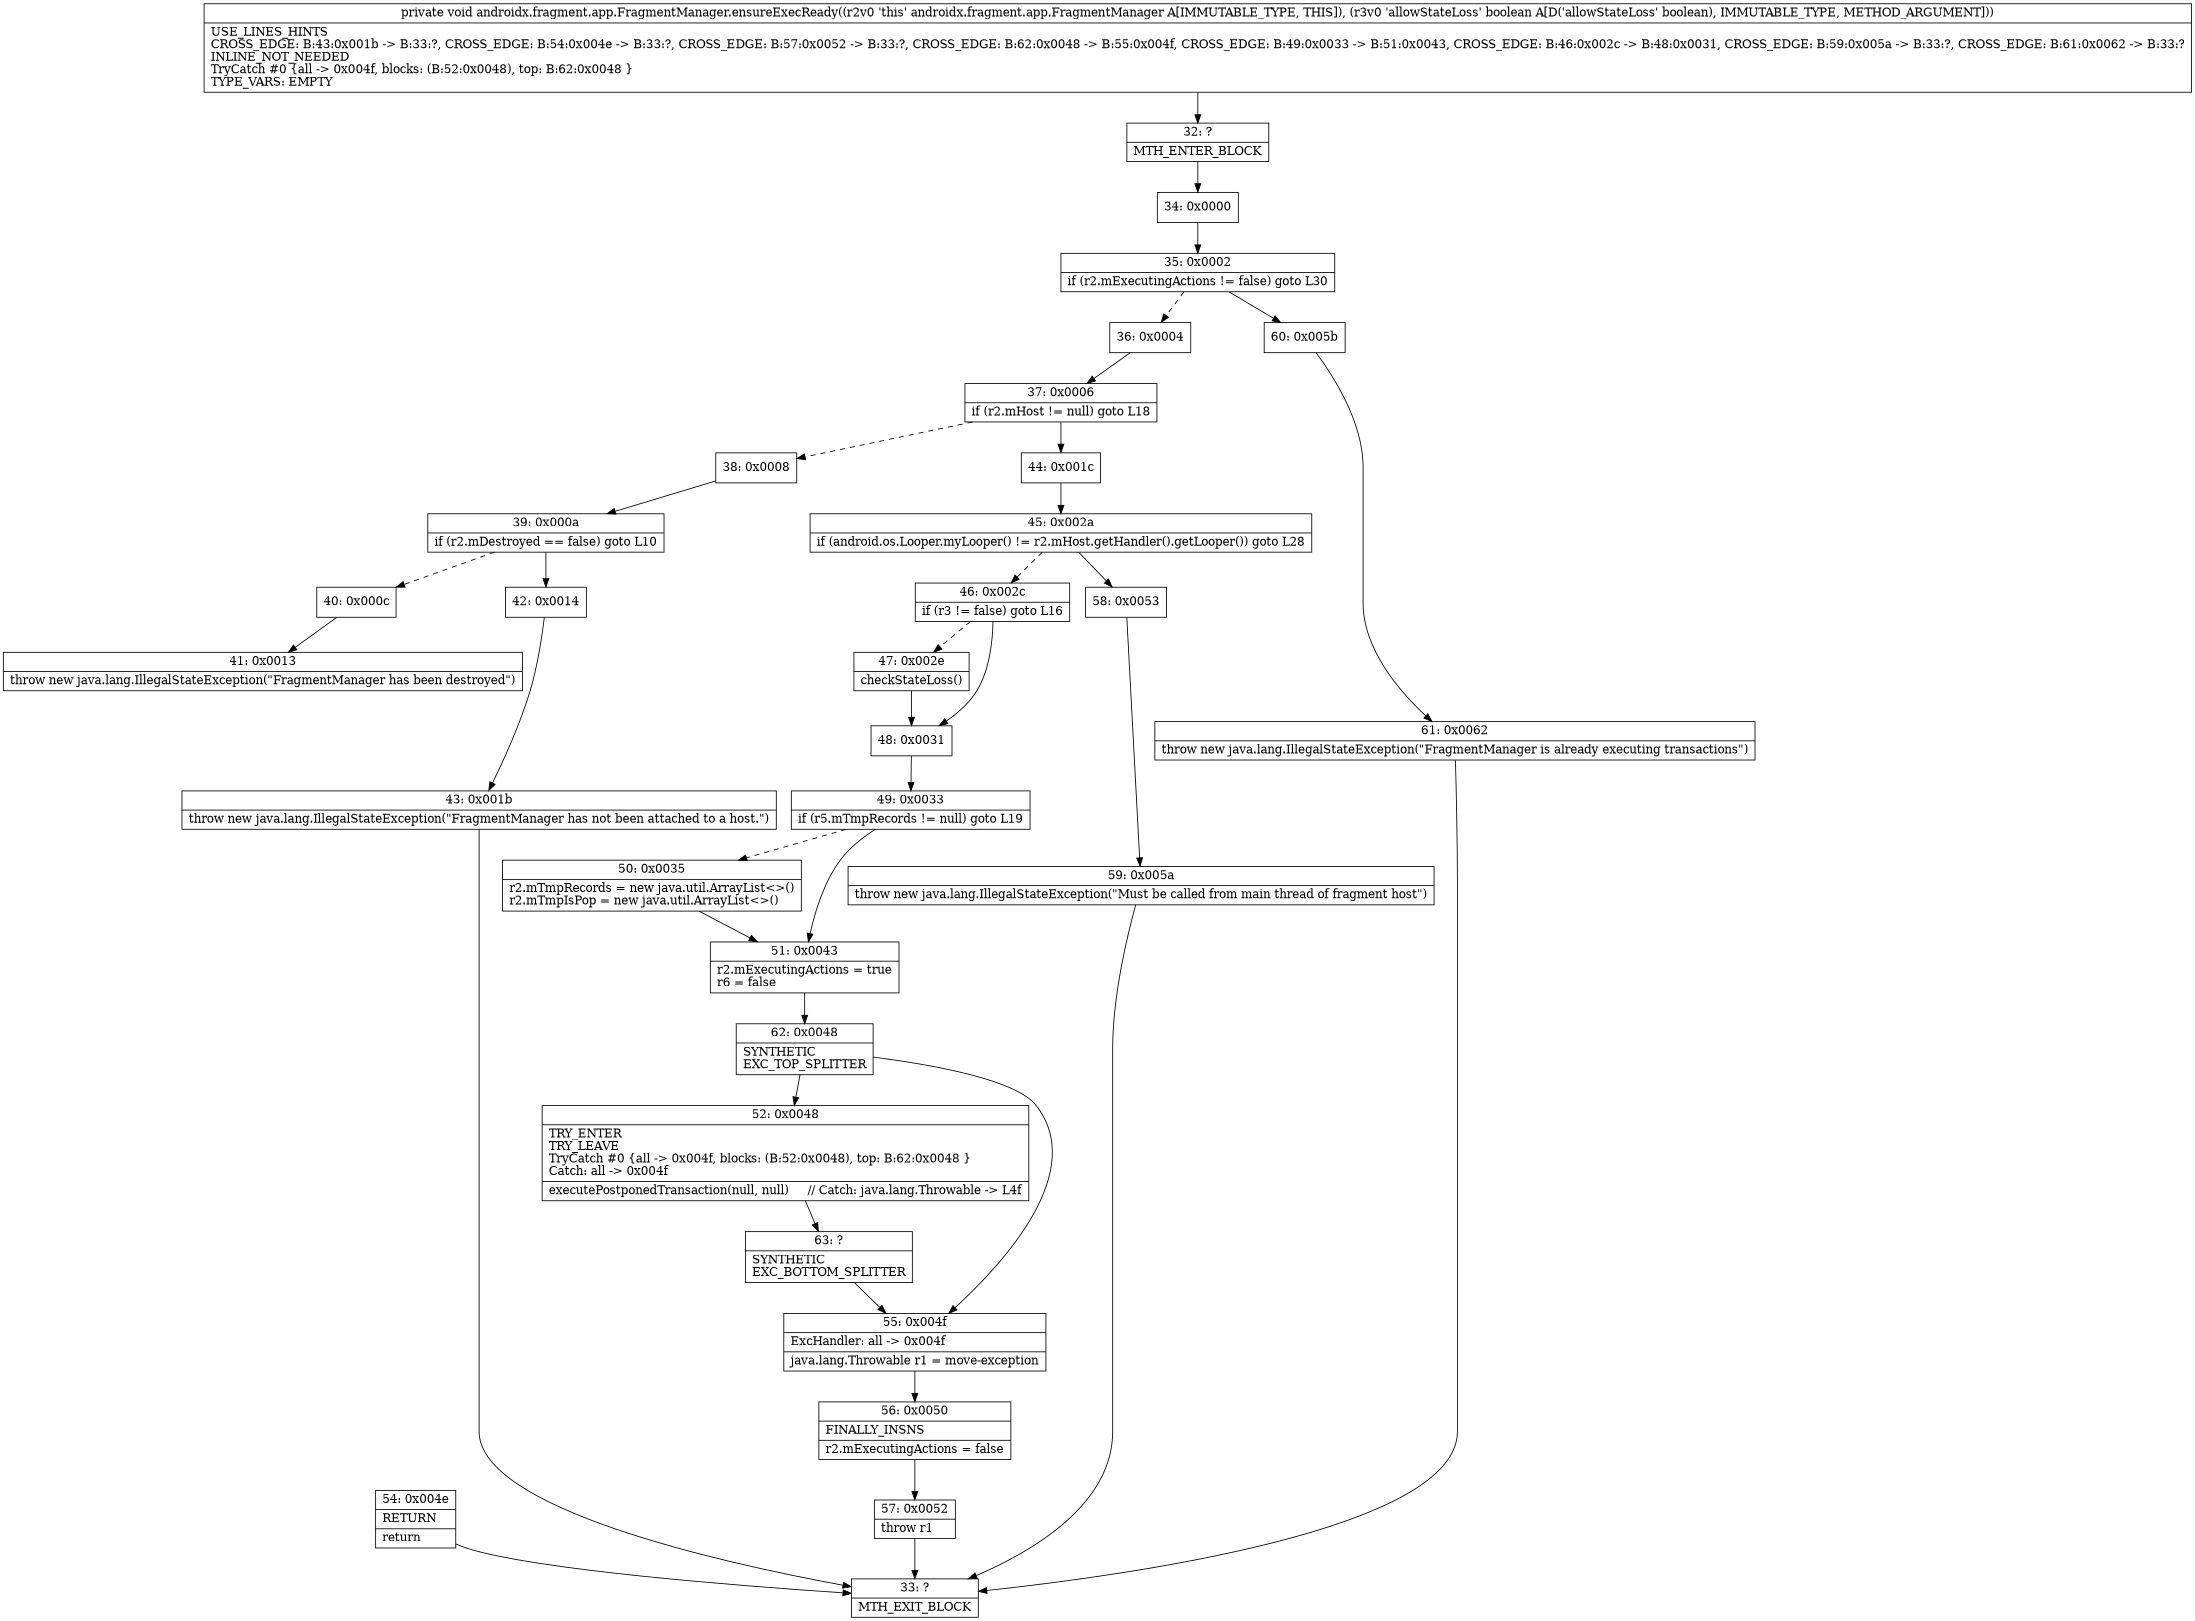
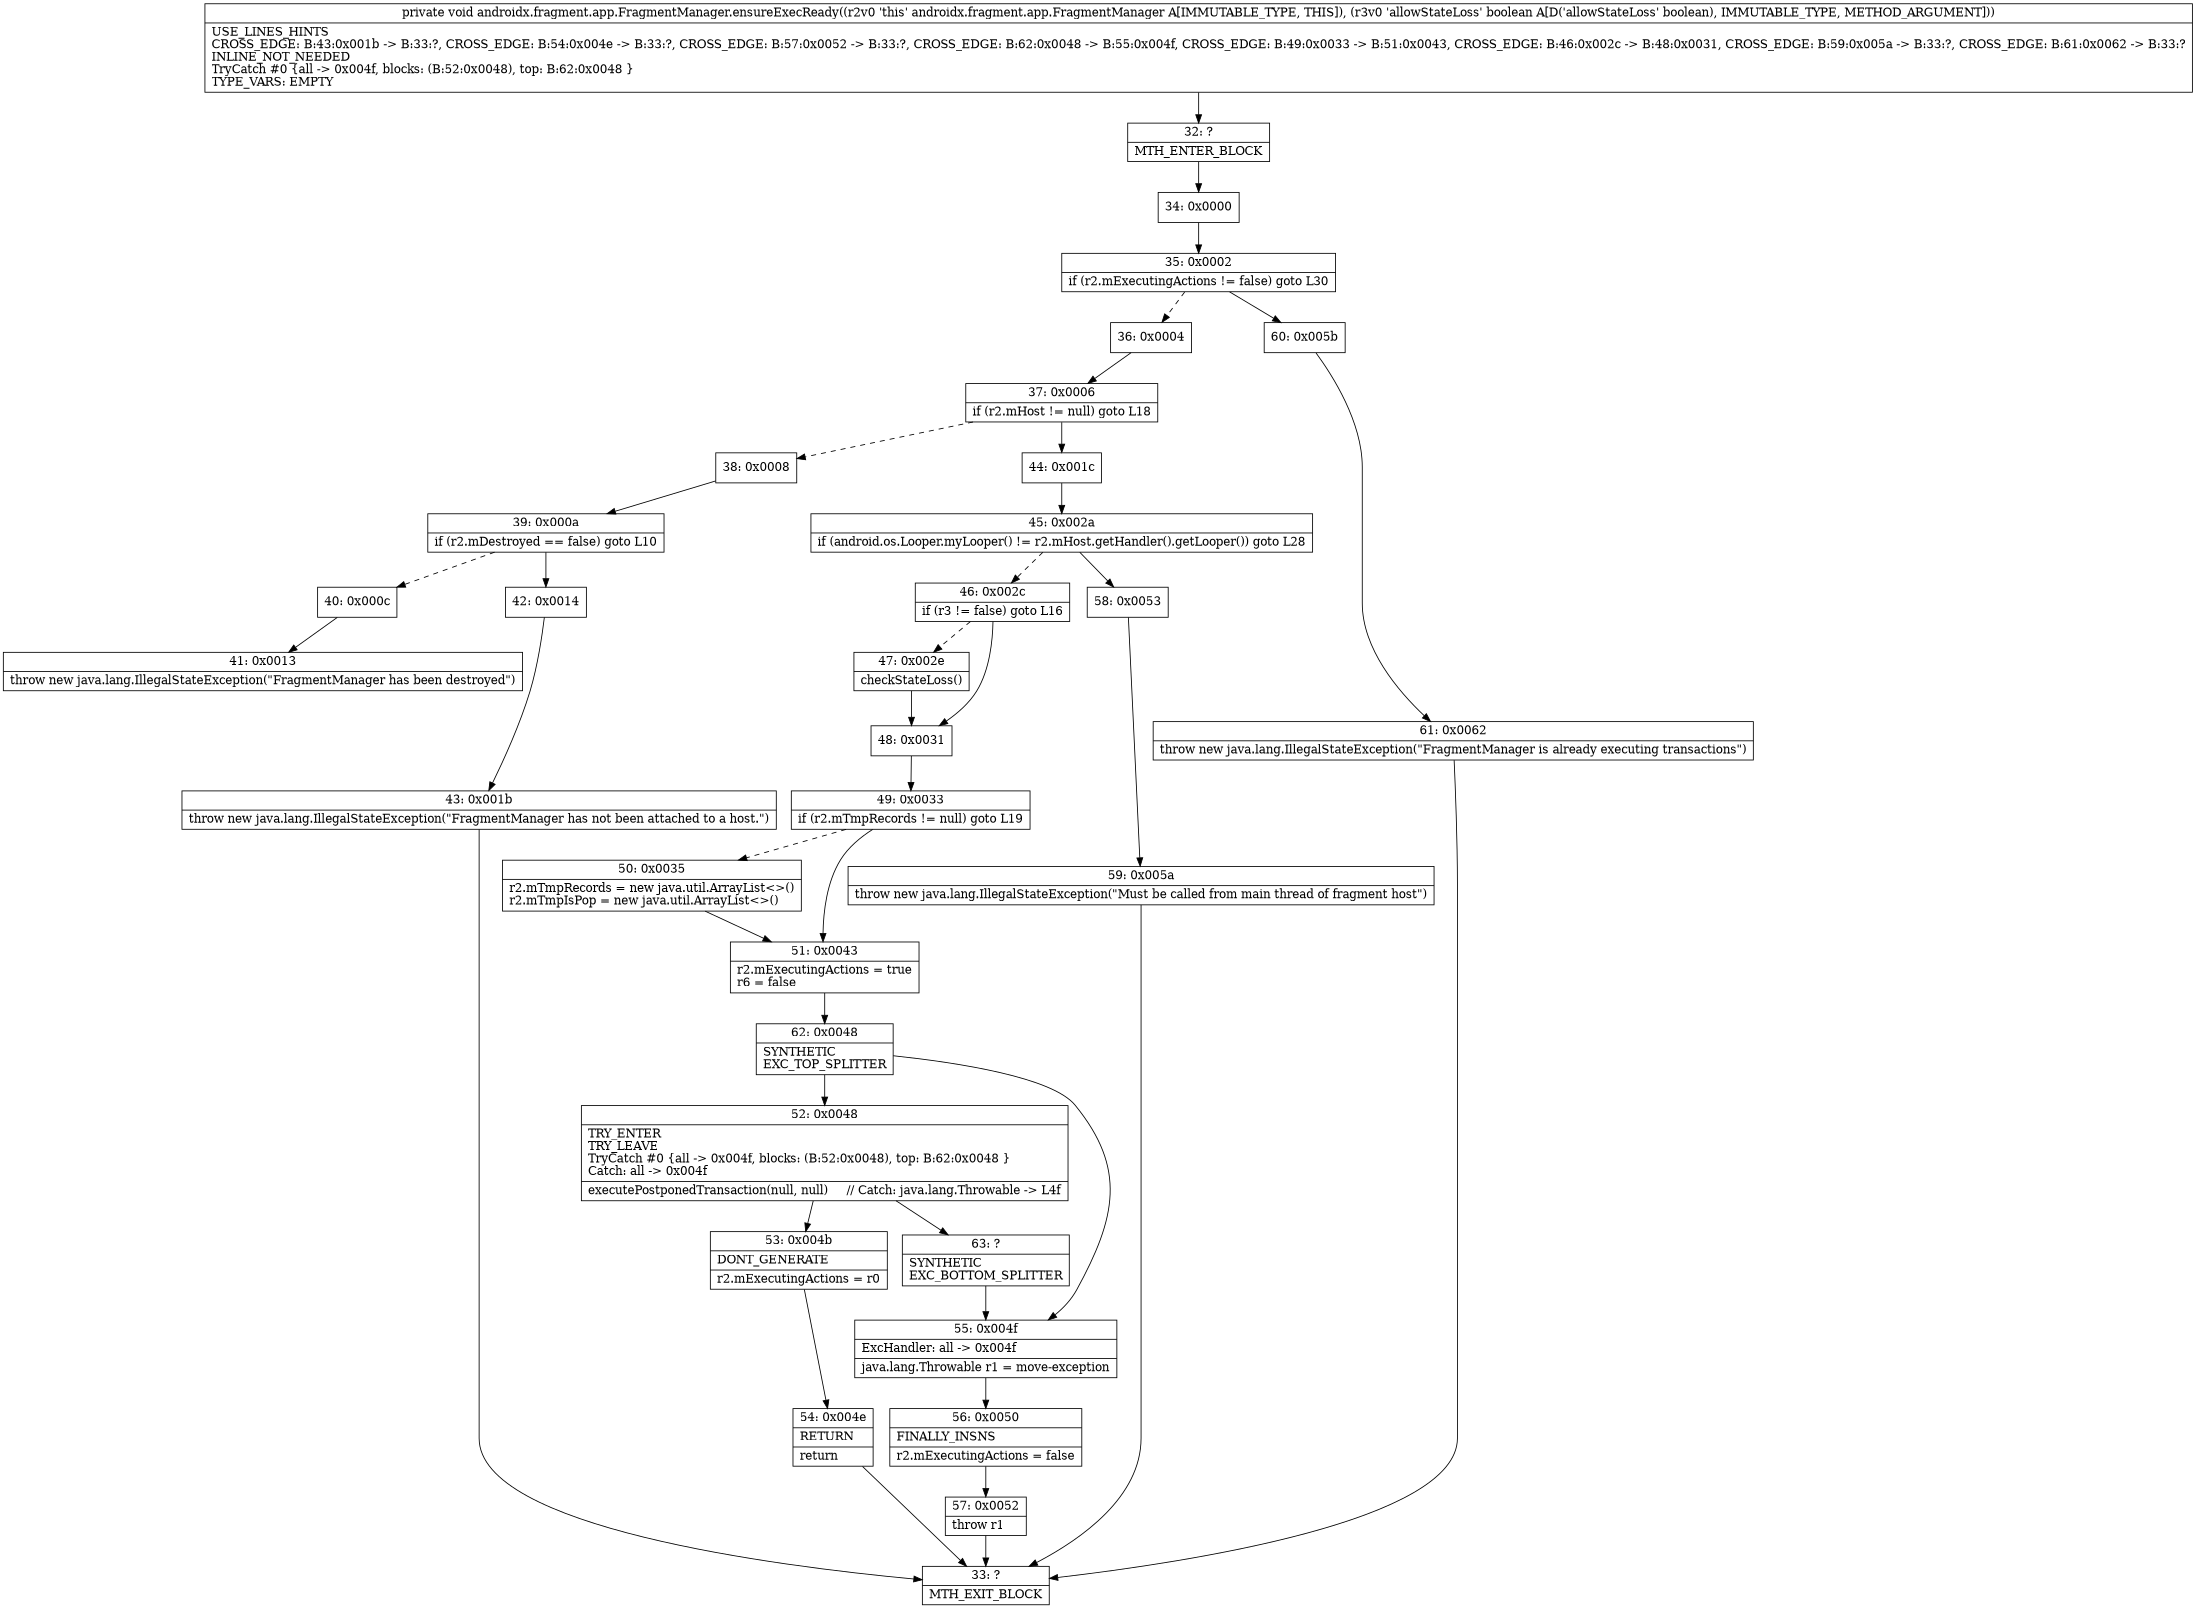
(911, 819) -> (911, 819)
none -> (799, 1260)
